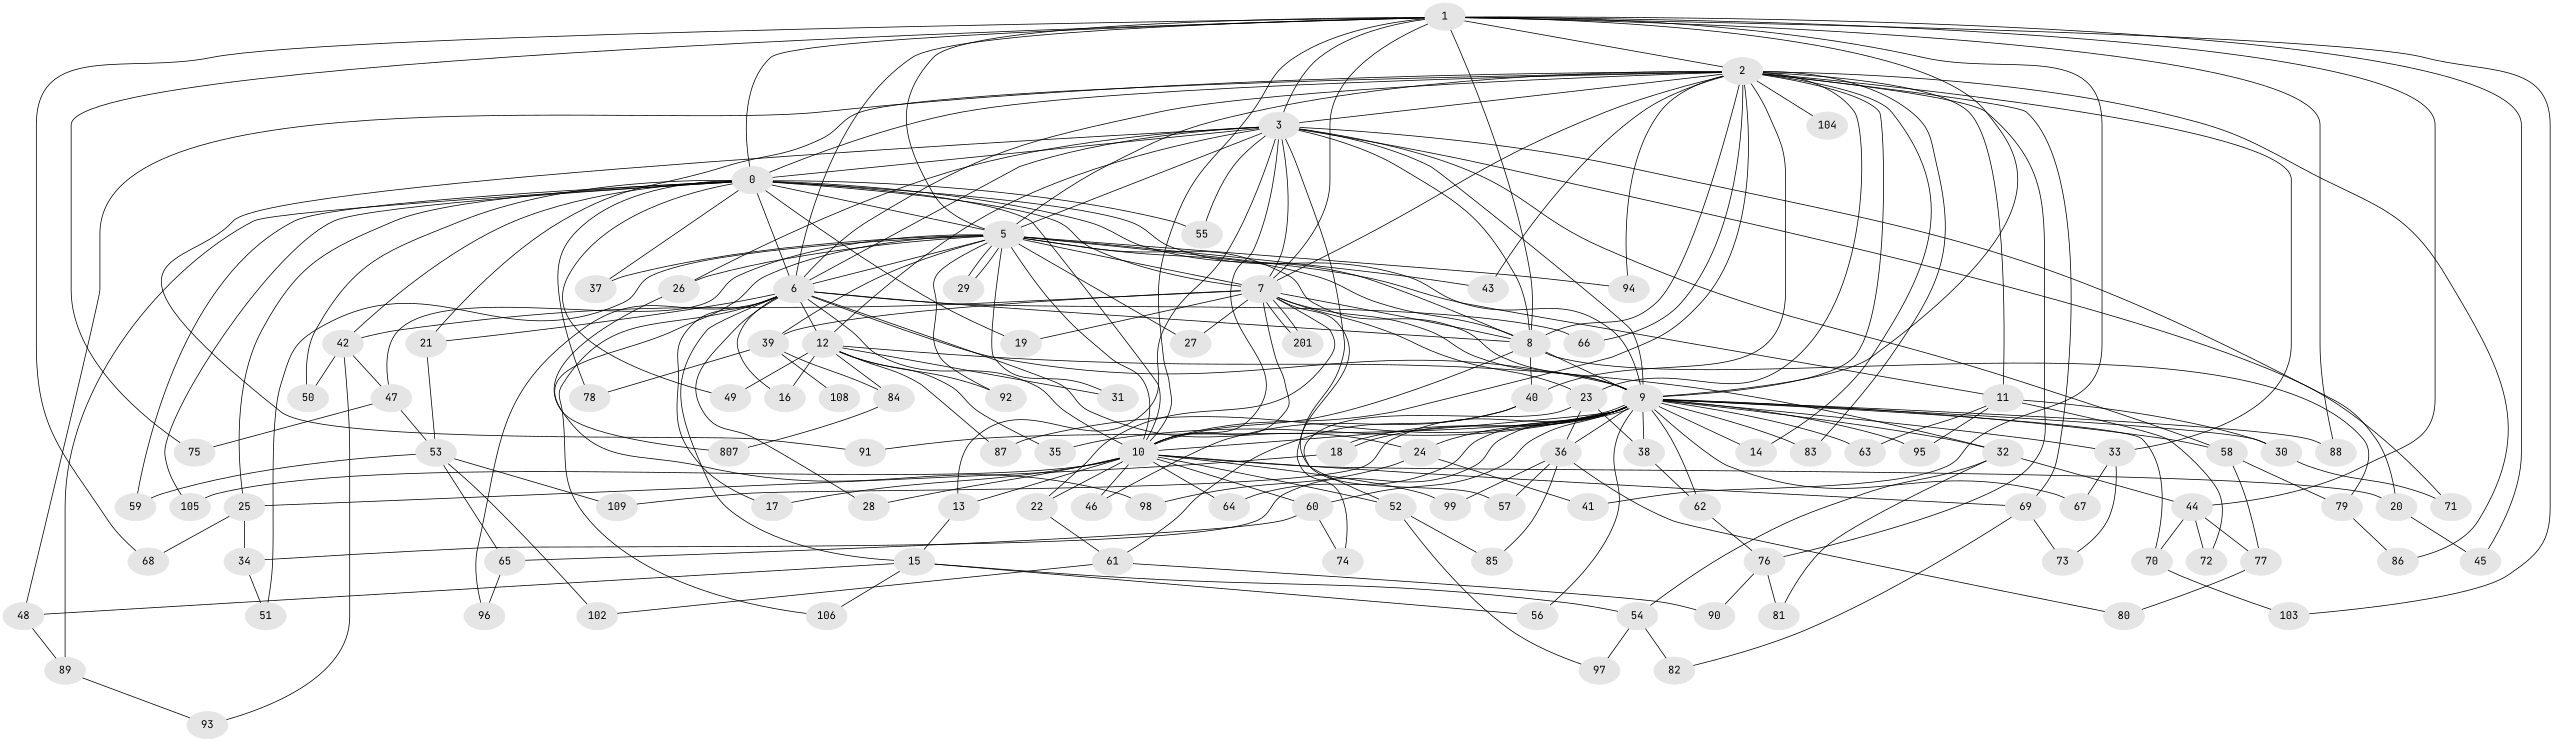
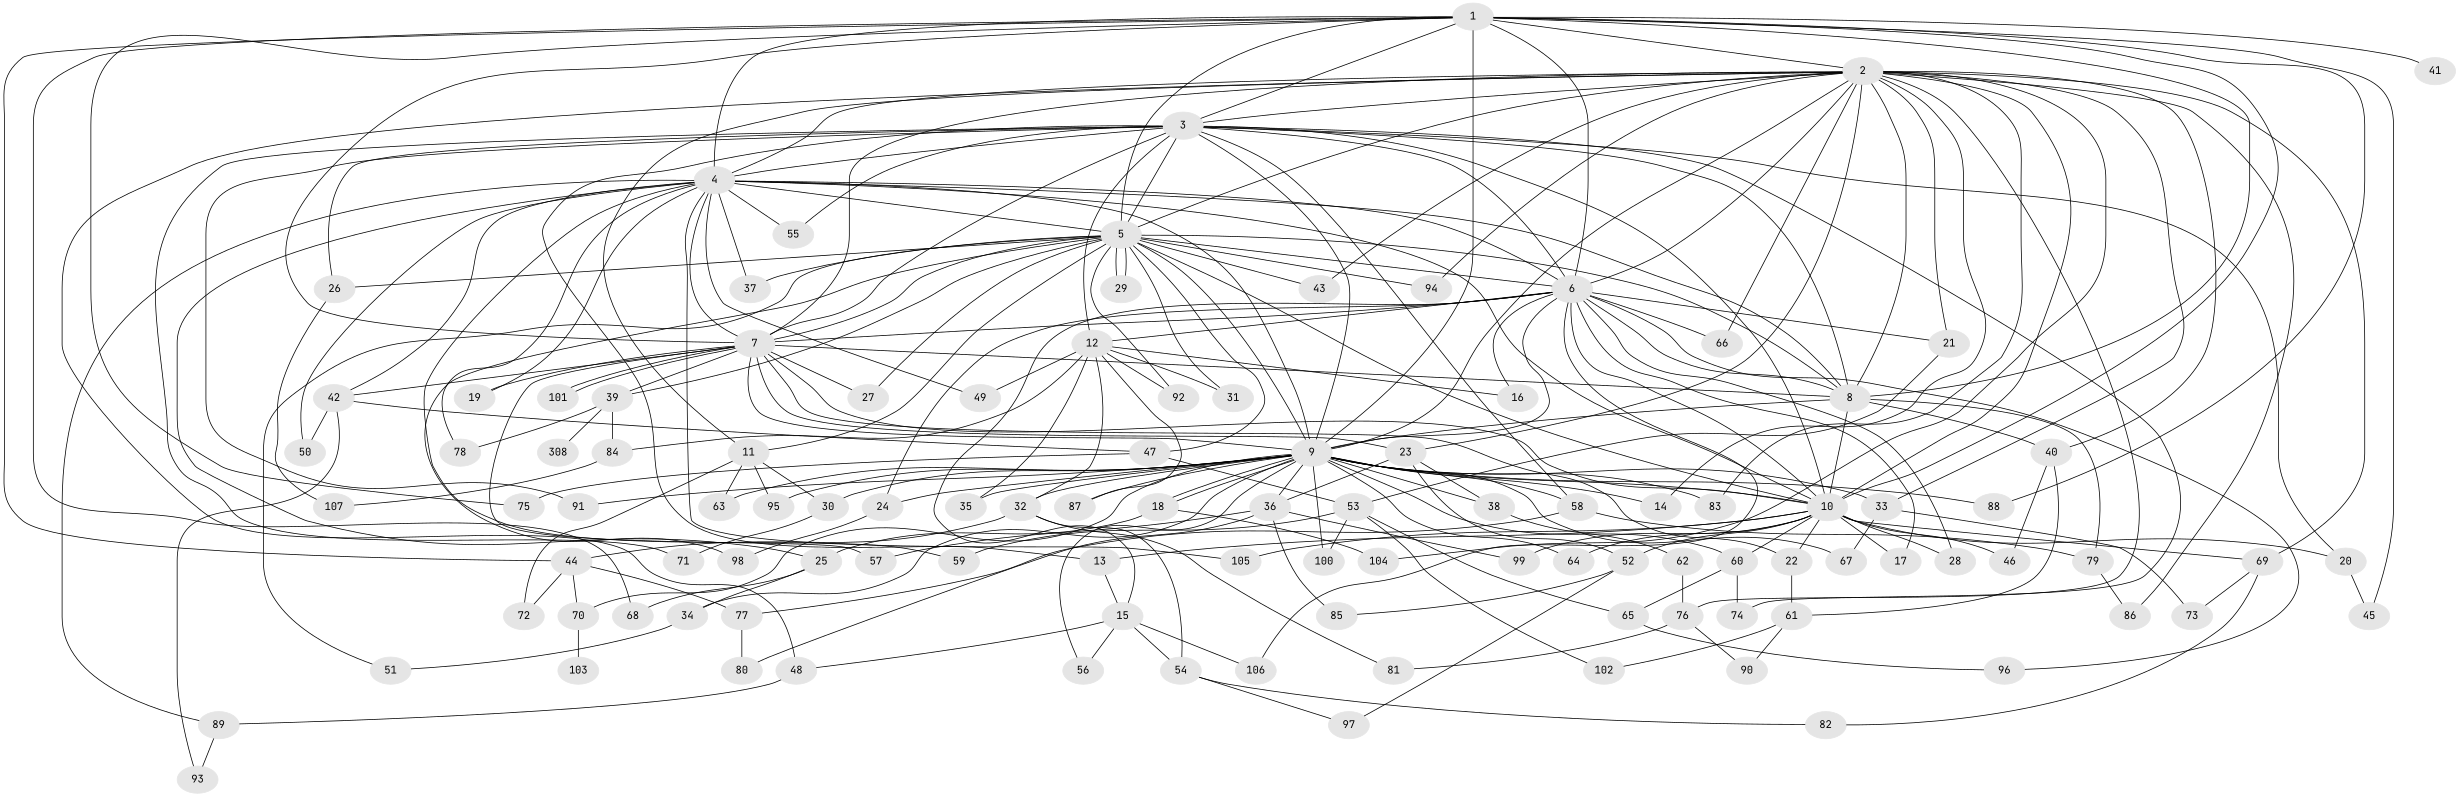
(2359, 49) -> none
(752, 180) -> (715, 180)
none -> (1183, 320)
(1303, 344) -> (558, 398)
(839, 398) -> (558, 453)
(1677, 450) -> none
(729, 453) -> (334, 507)
(1517, 484) -> none
(617, 507) -> (1324, 562)
none -> (1272, 527)
